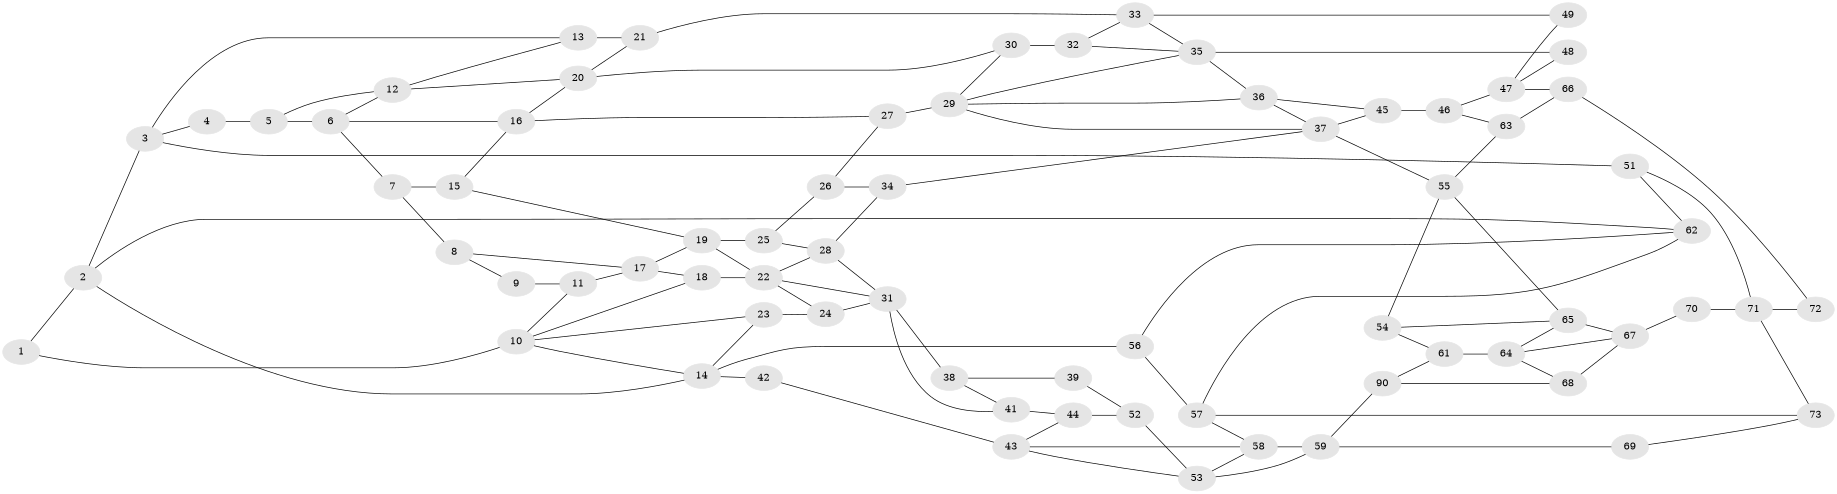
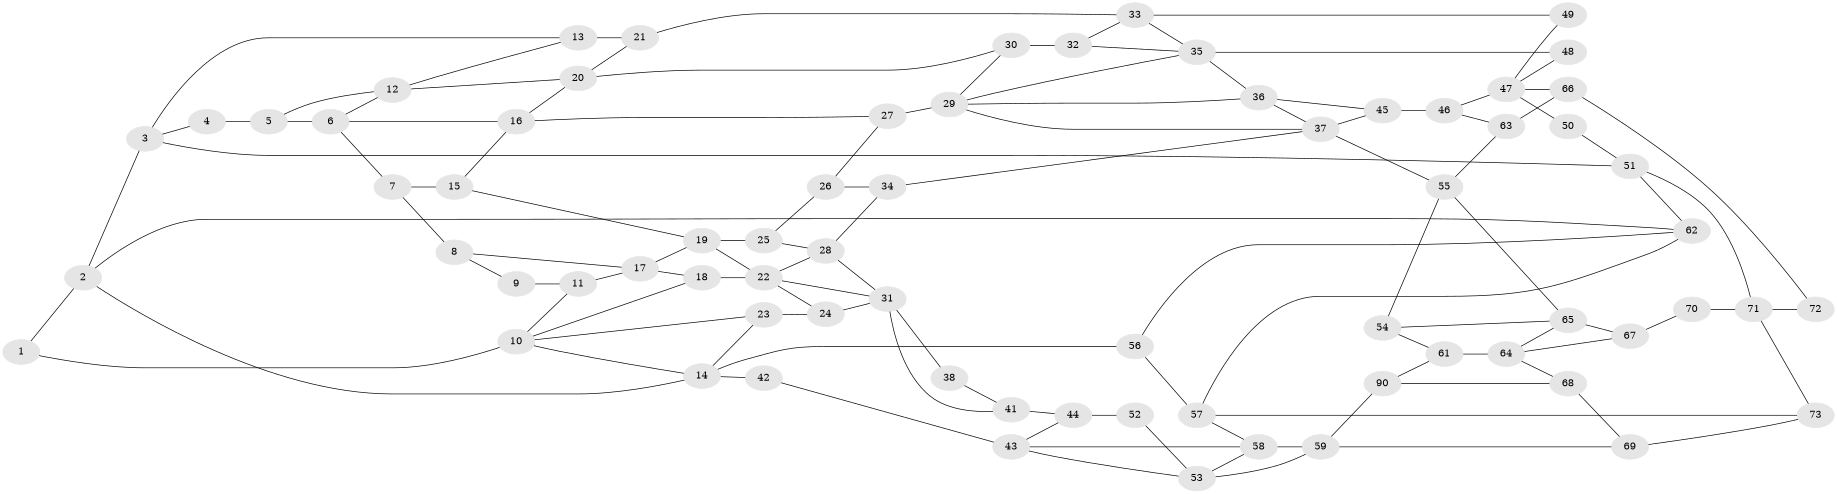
none -> (1568, 126)
(1599, 360) -> (1595, 411)
(1073, 378) -> none
